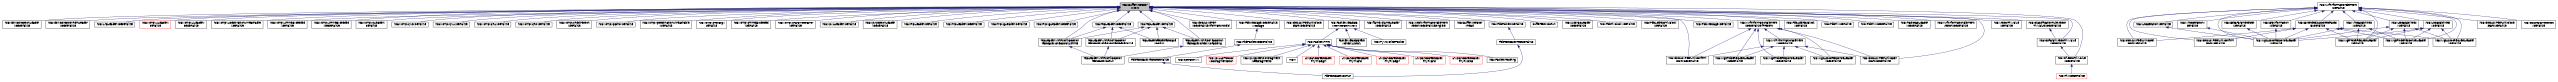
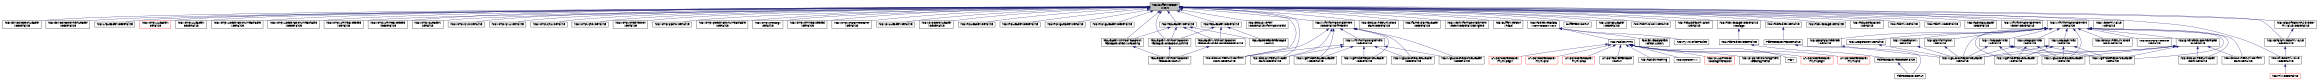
none -> (1615, 11)
none -> (294, 25)
none -> (2030, 52)
none -> (1413, 60)
none -> (1617, 60)
